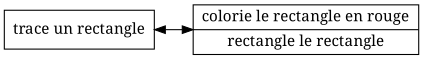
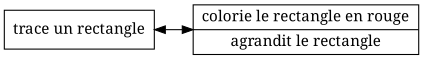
(306, 42) -> (306, 42)
